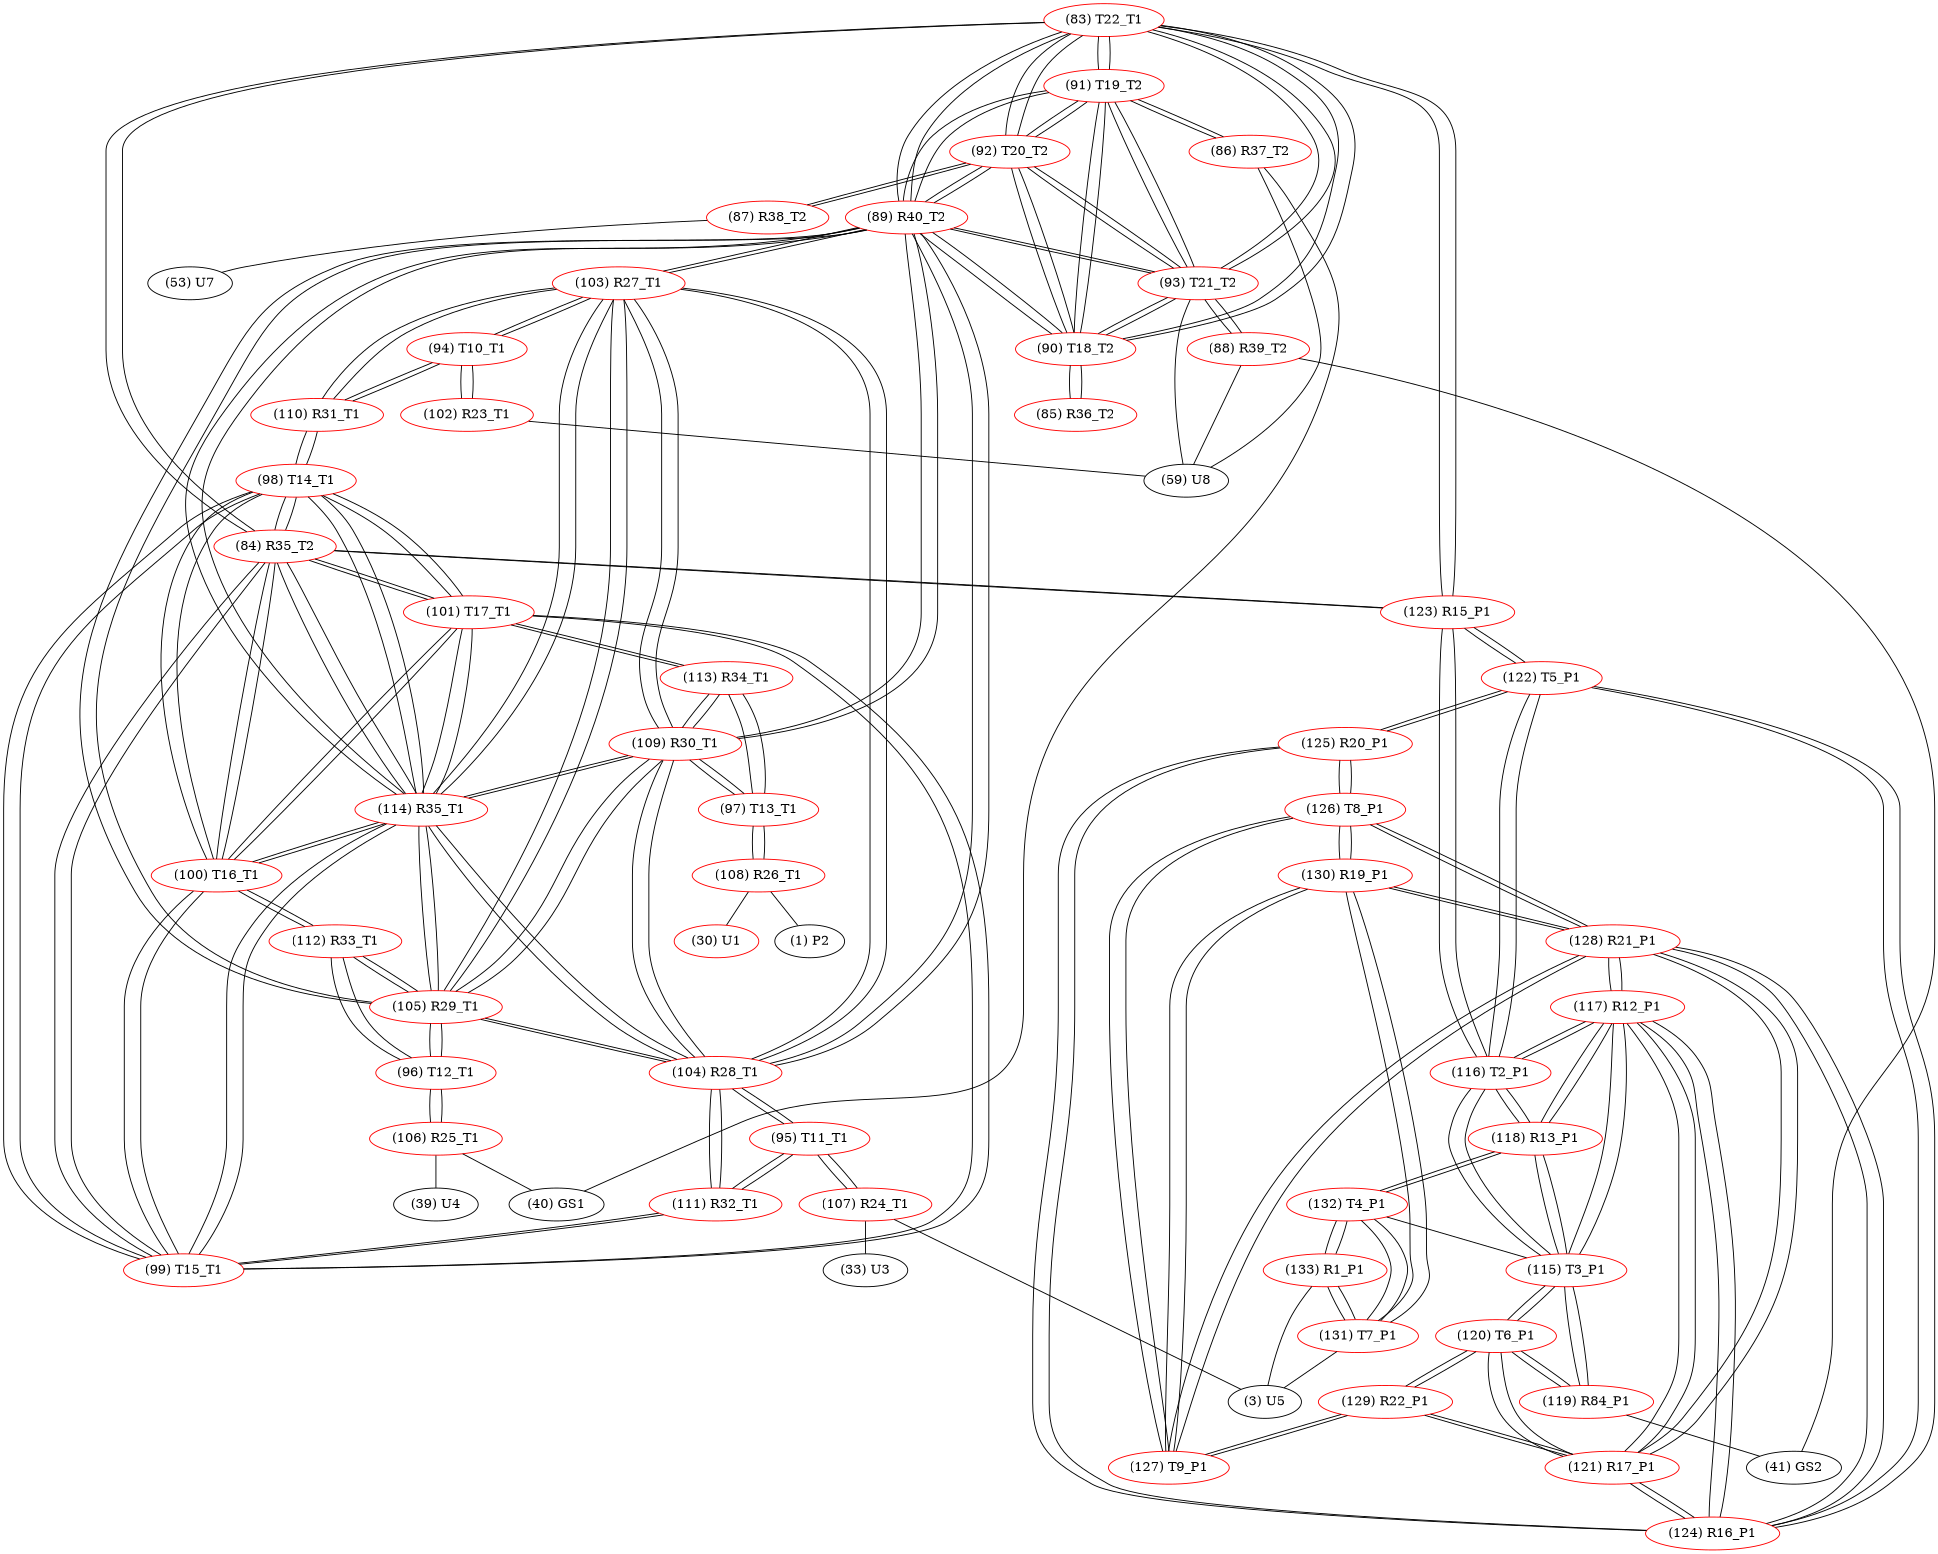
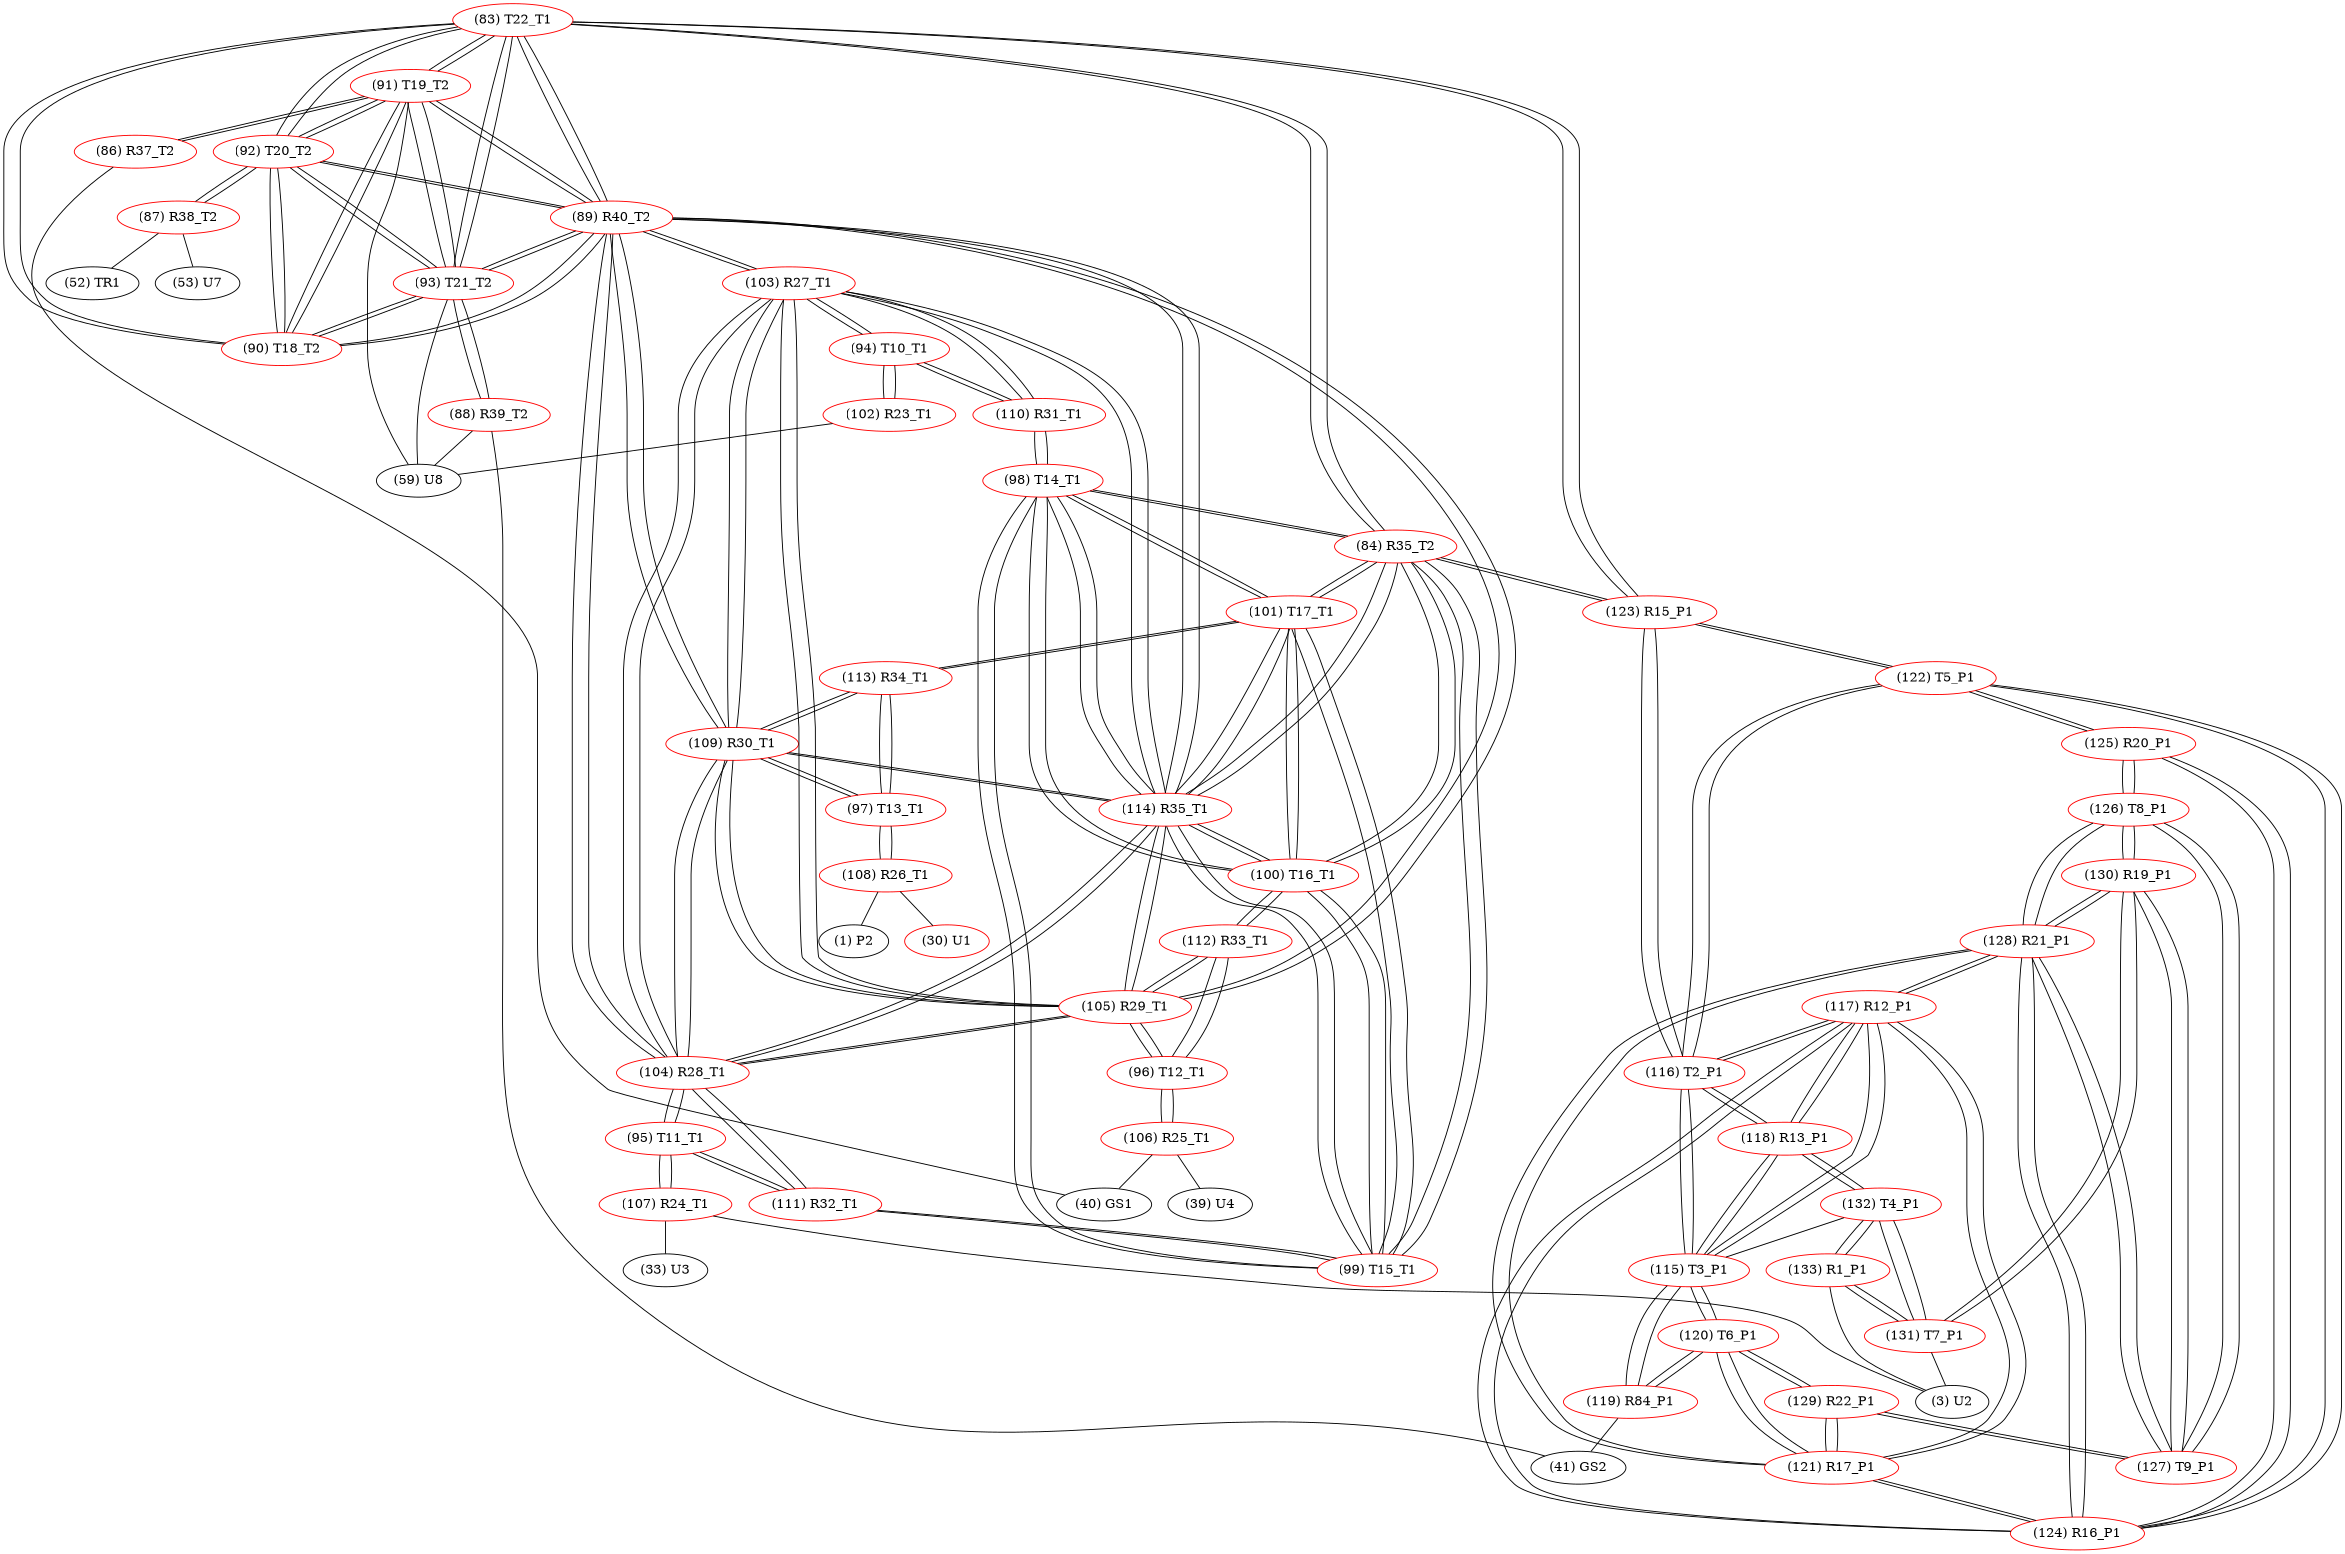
none -> (92, 283)
(1320, 336) -> (368, 285)
(1076, 415) -> none
(1265, 1402) -> (1952, 1402)
